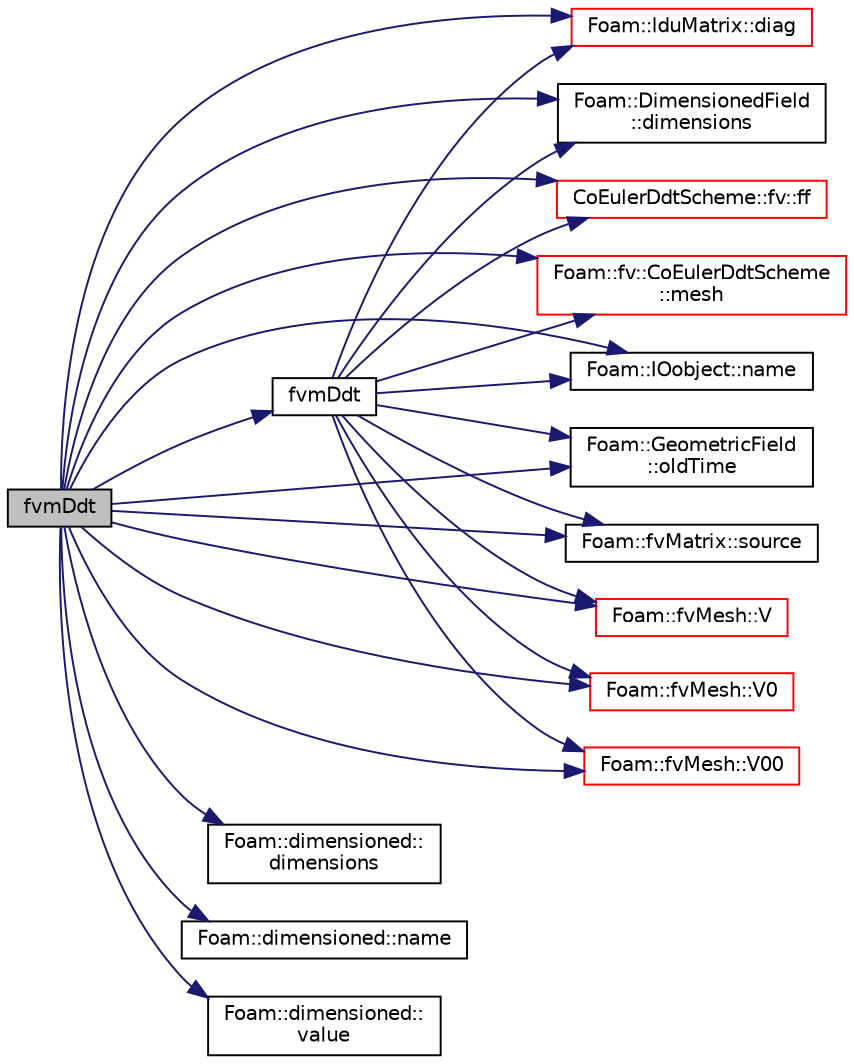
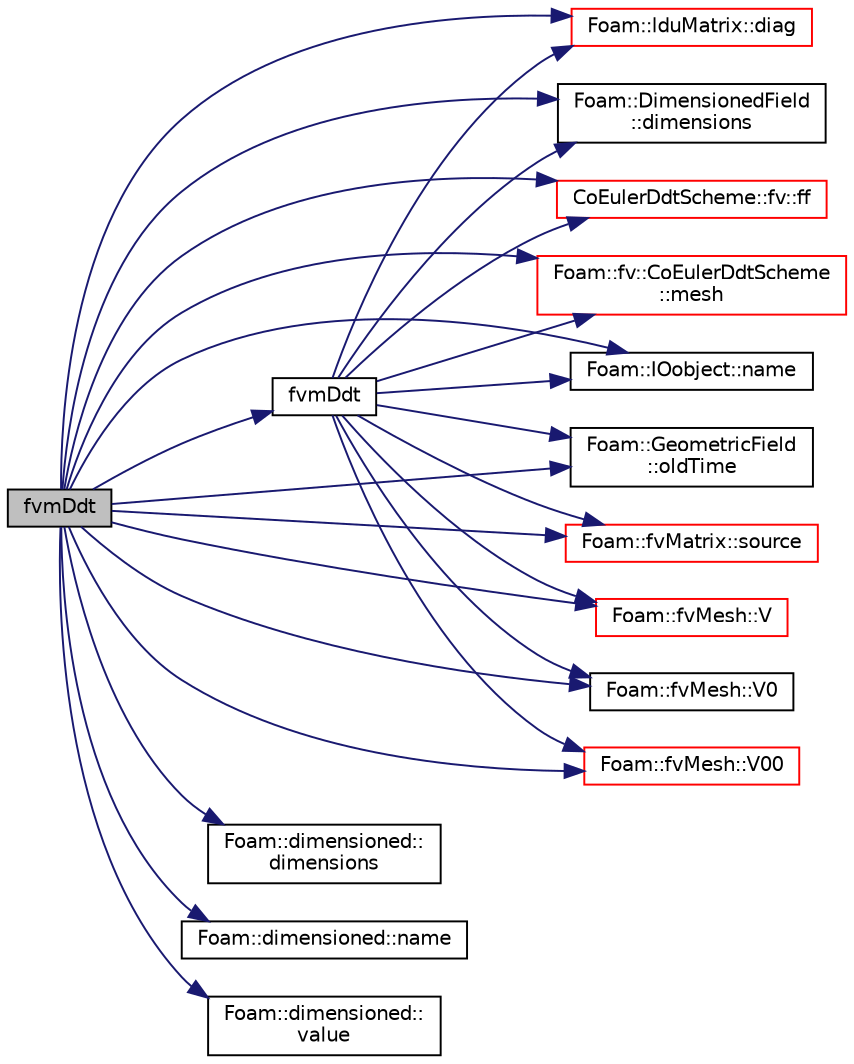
(692, 543) -> (692, 543)
(692, 692) -> (692, 692)
